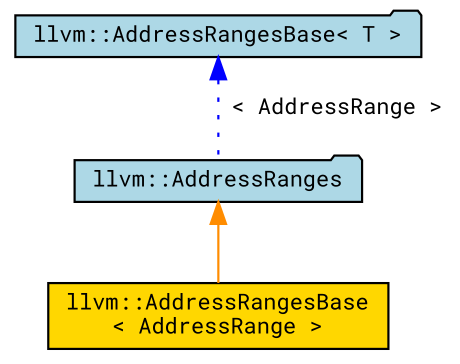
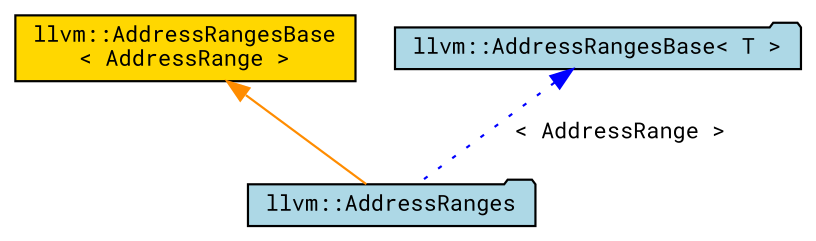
(218, 254) -> (306, 140)
